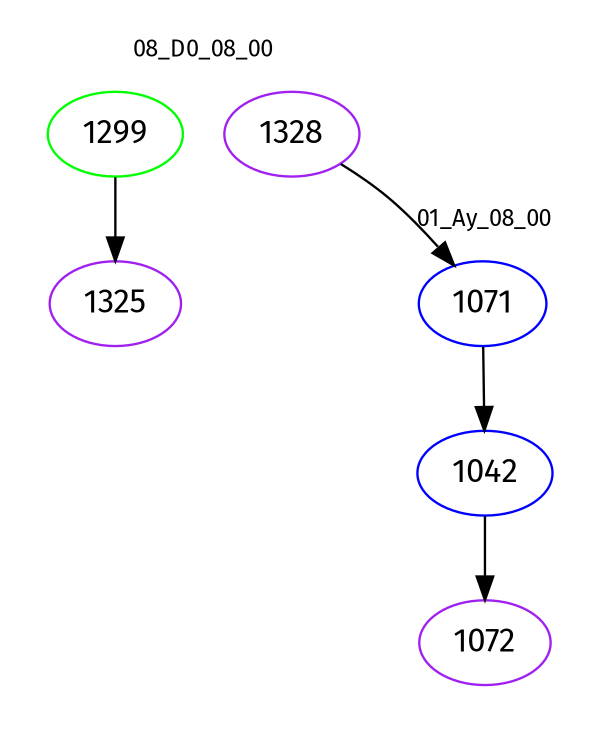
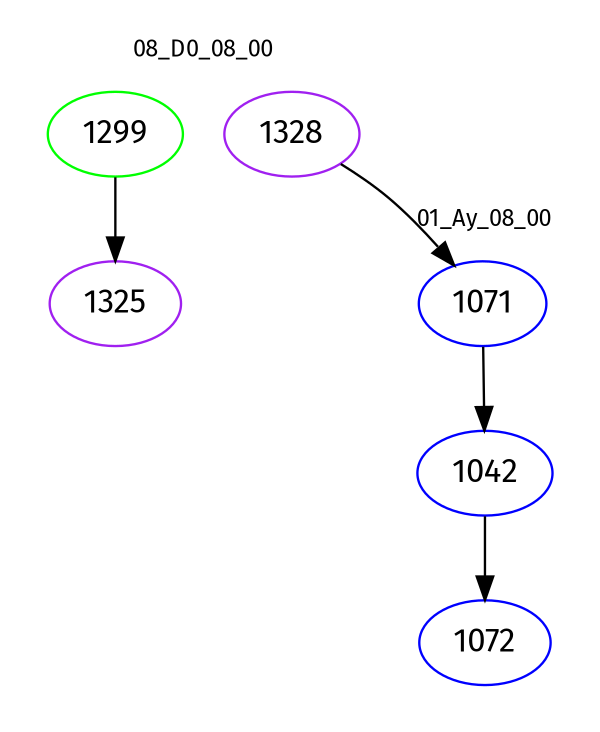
(485, 643) -> (485, 643)
